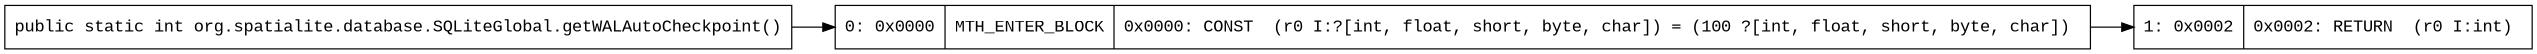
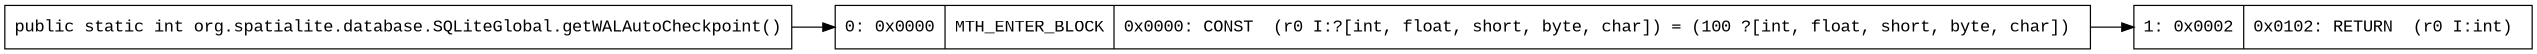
(2388, 27) -> (2388, 27)
